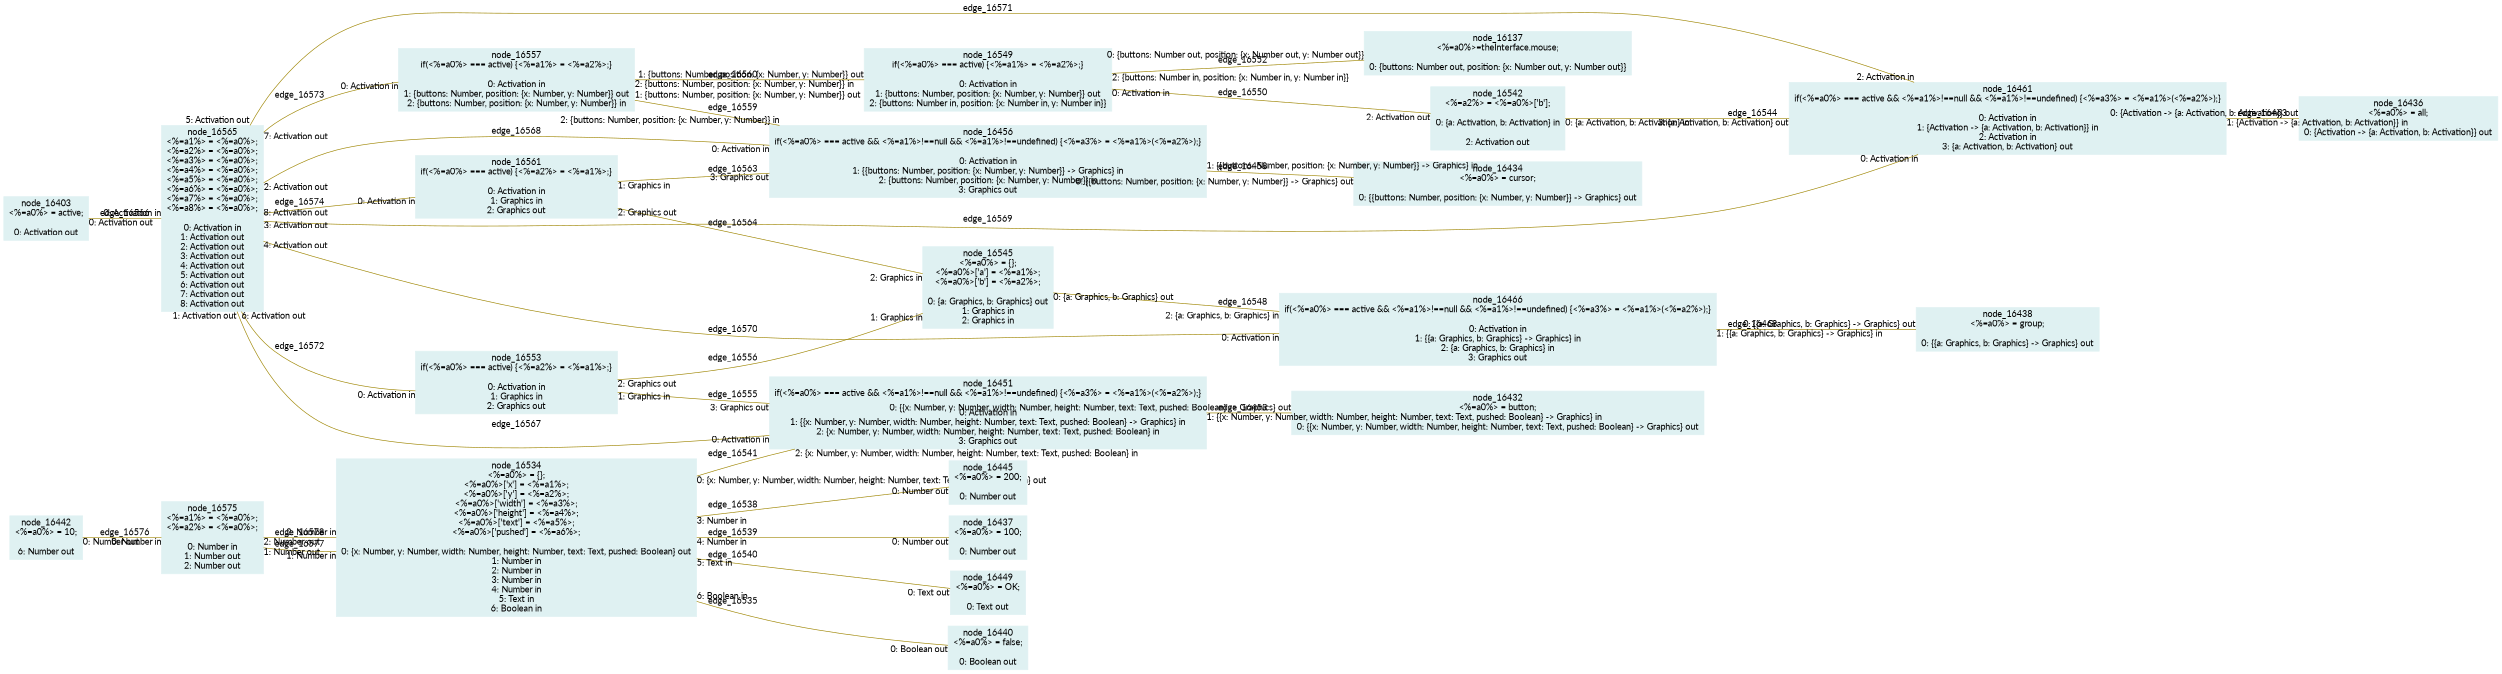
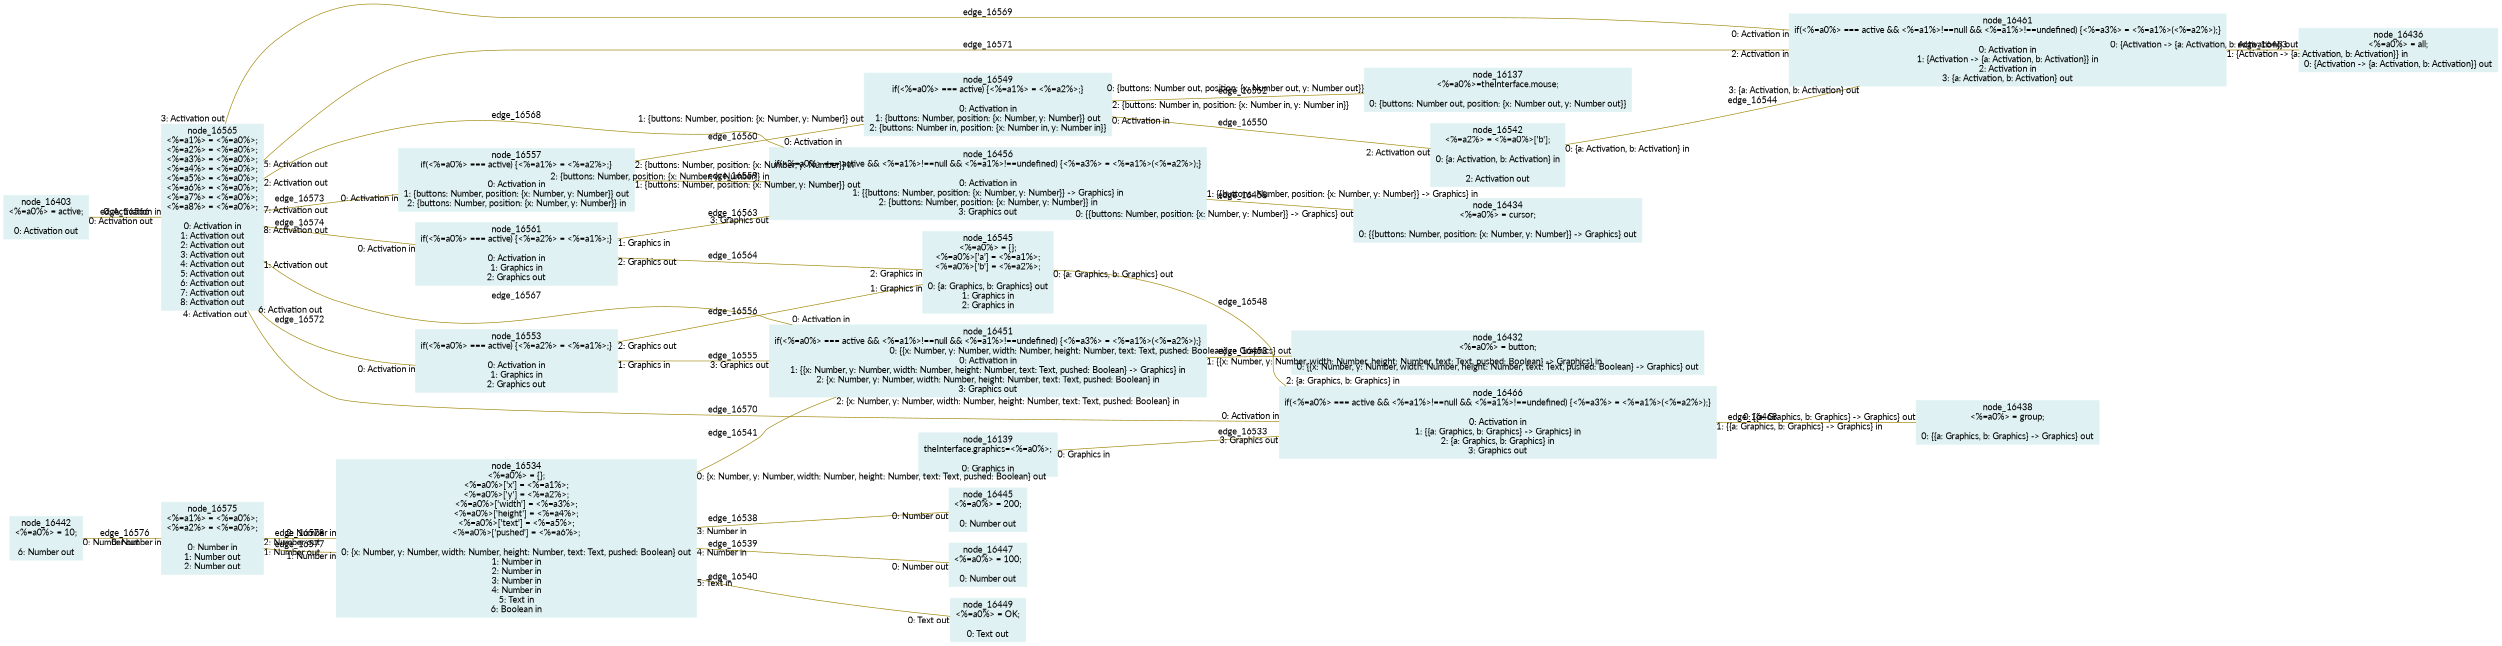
none -> (988, 455)
(988, 538) -> (988, 565)
(988, 648) -> none
